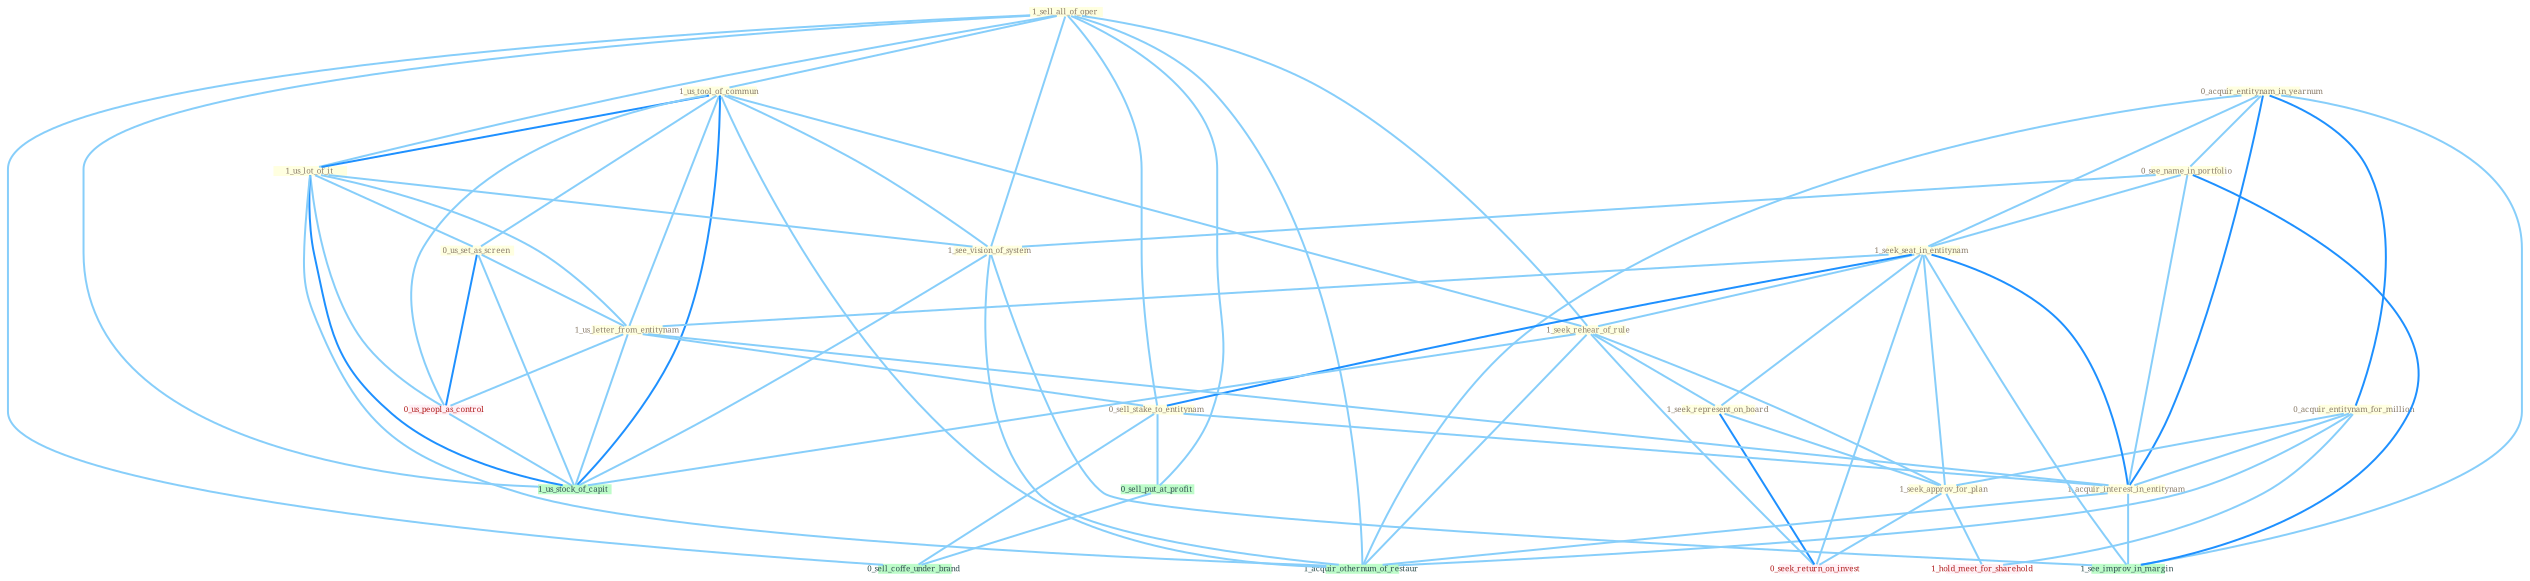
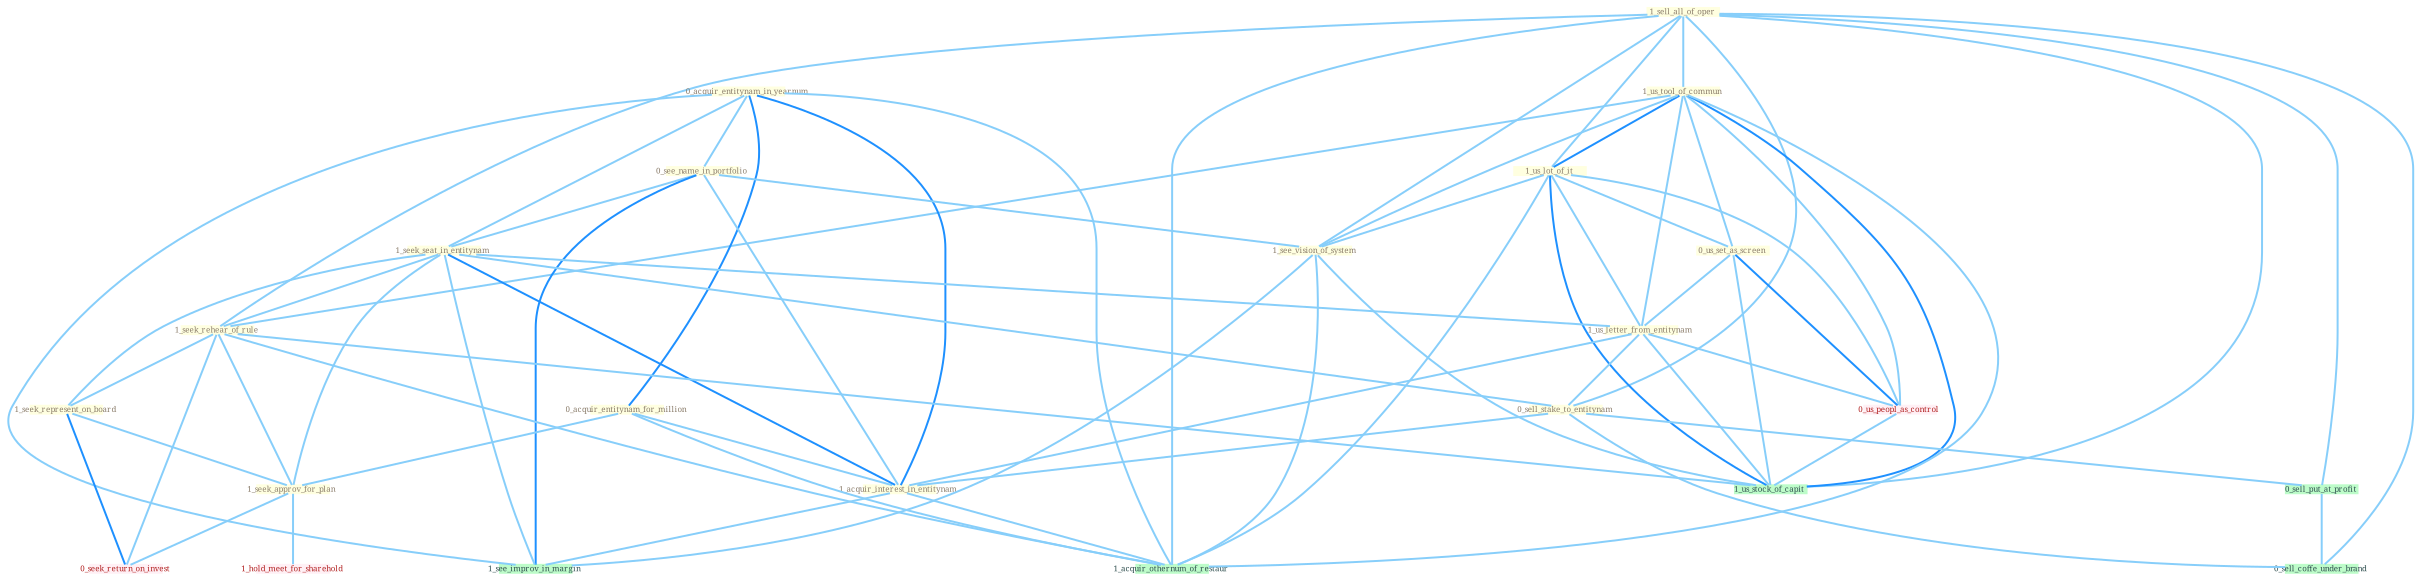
(1501, 333) -> (1005, 330)
(1870, 409) -> none
(2194, 523) -> none
